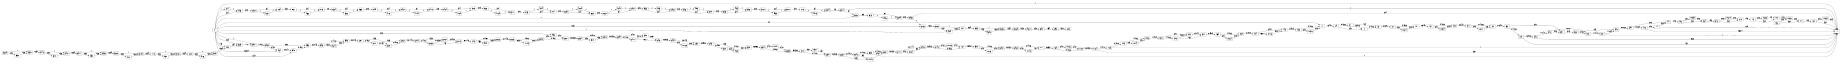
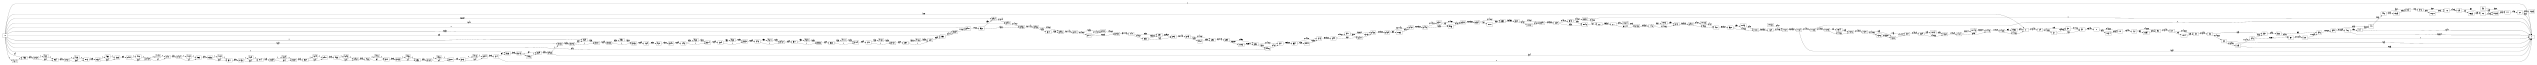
(1834, 23) -> none
none -> (708, 43)
(1061, 48) -> none
